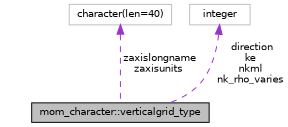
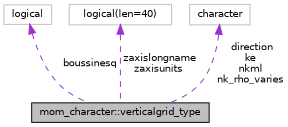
none -> (28, 15)
(120, 15) -> (120, 15)
(220, 15) -> (220, 15)
